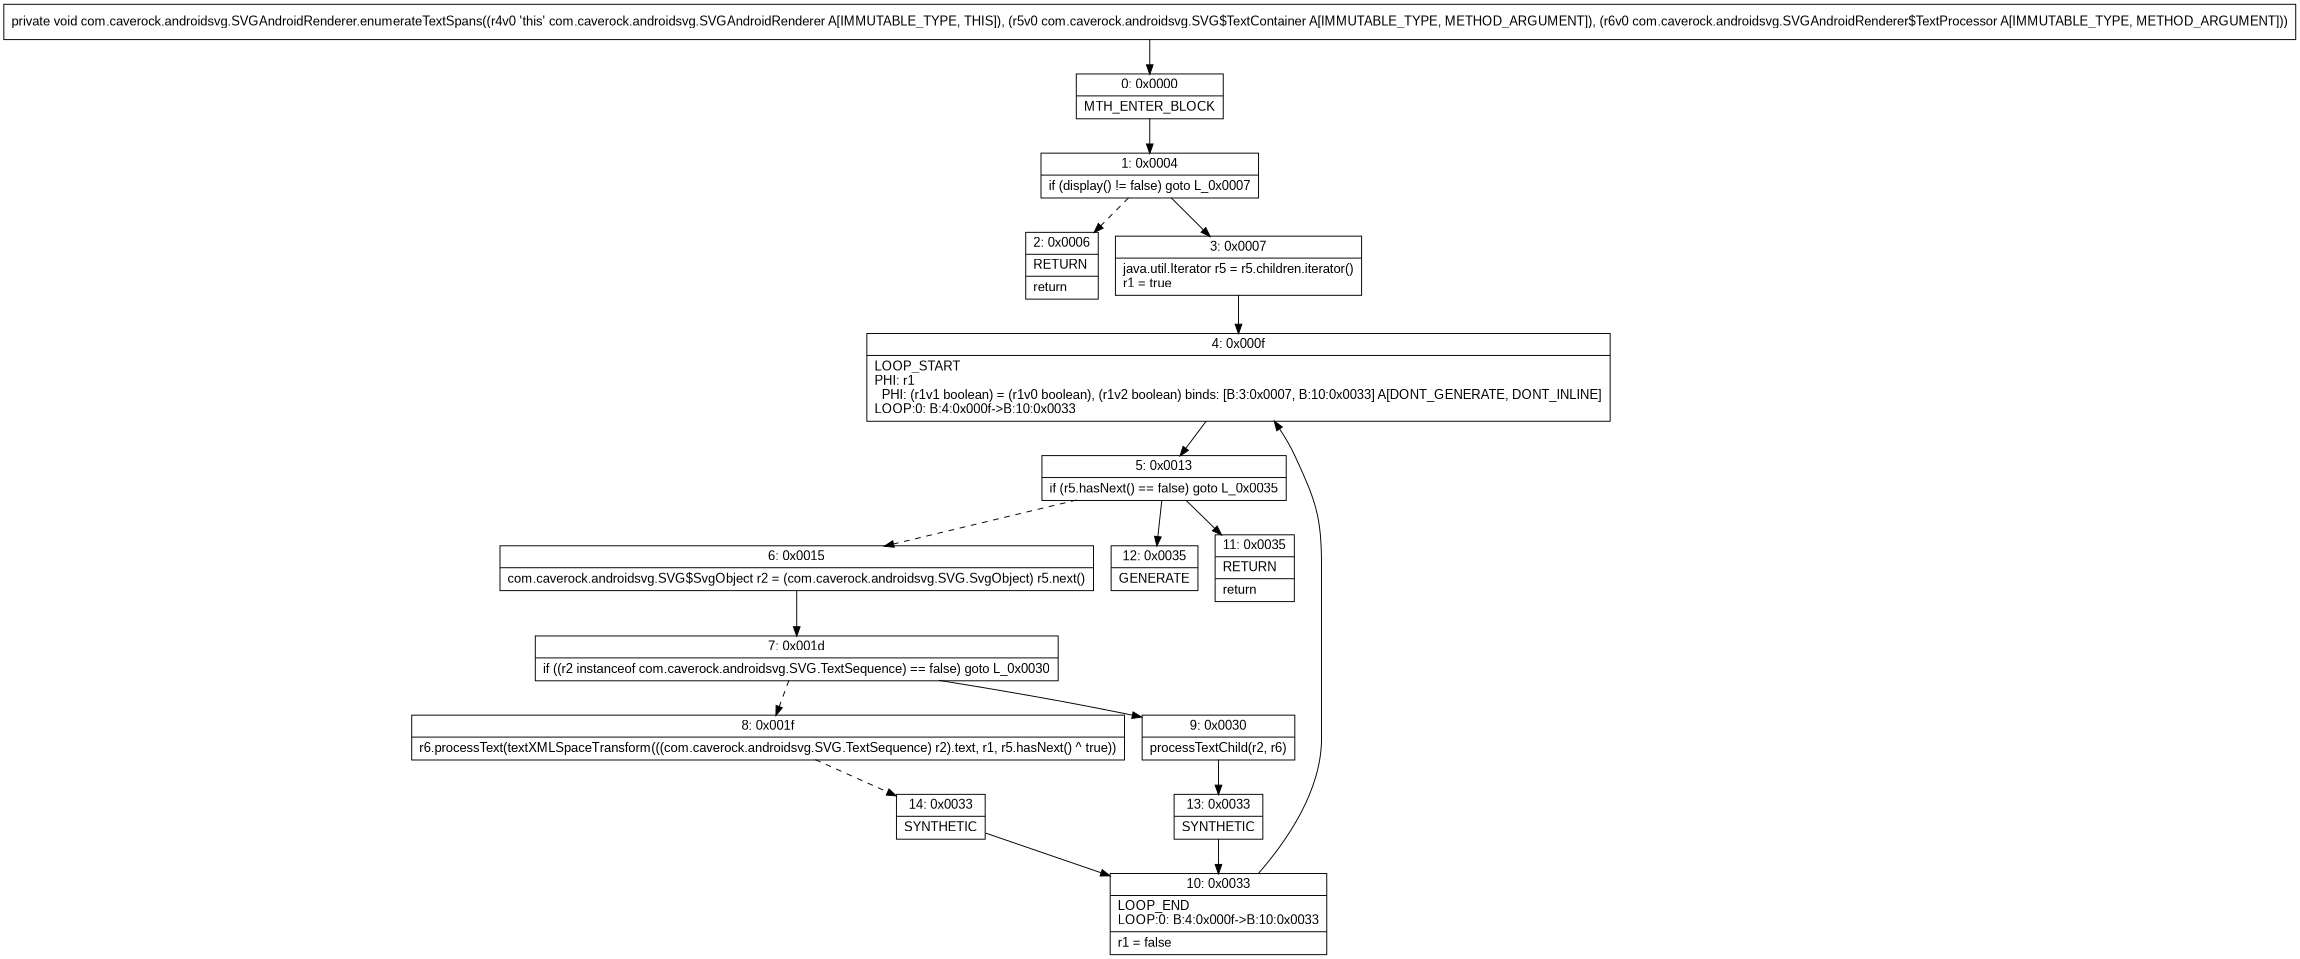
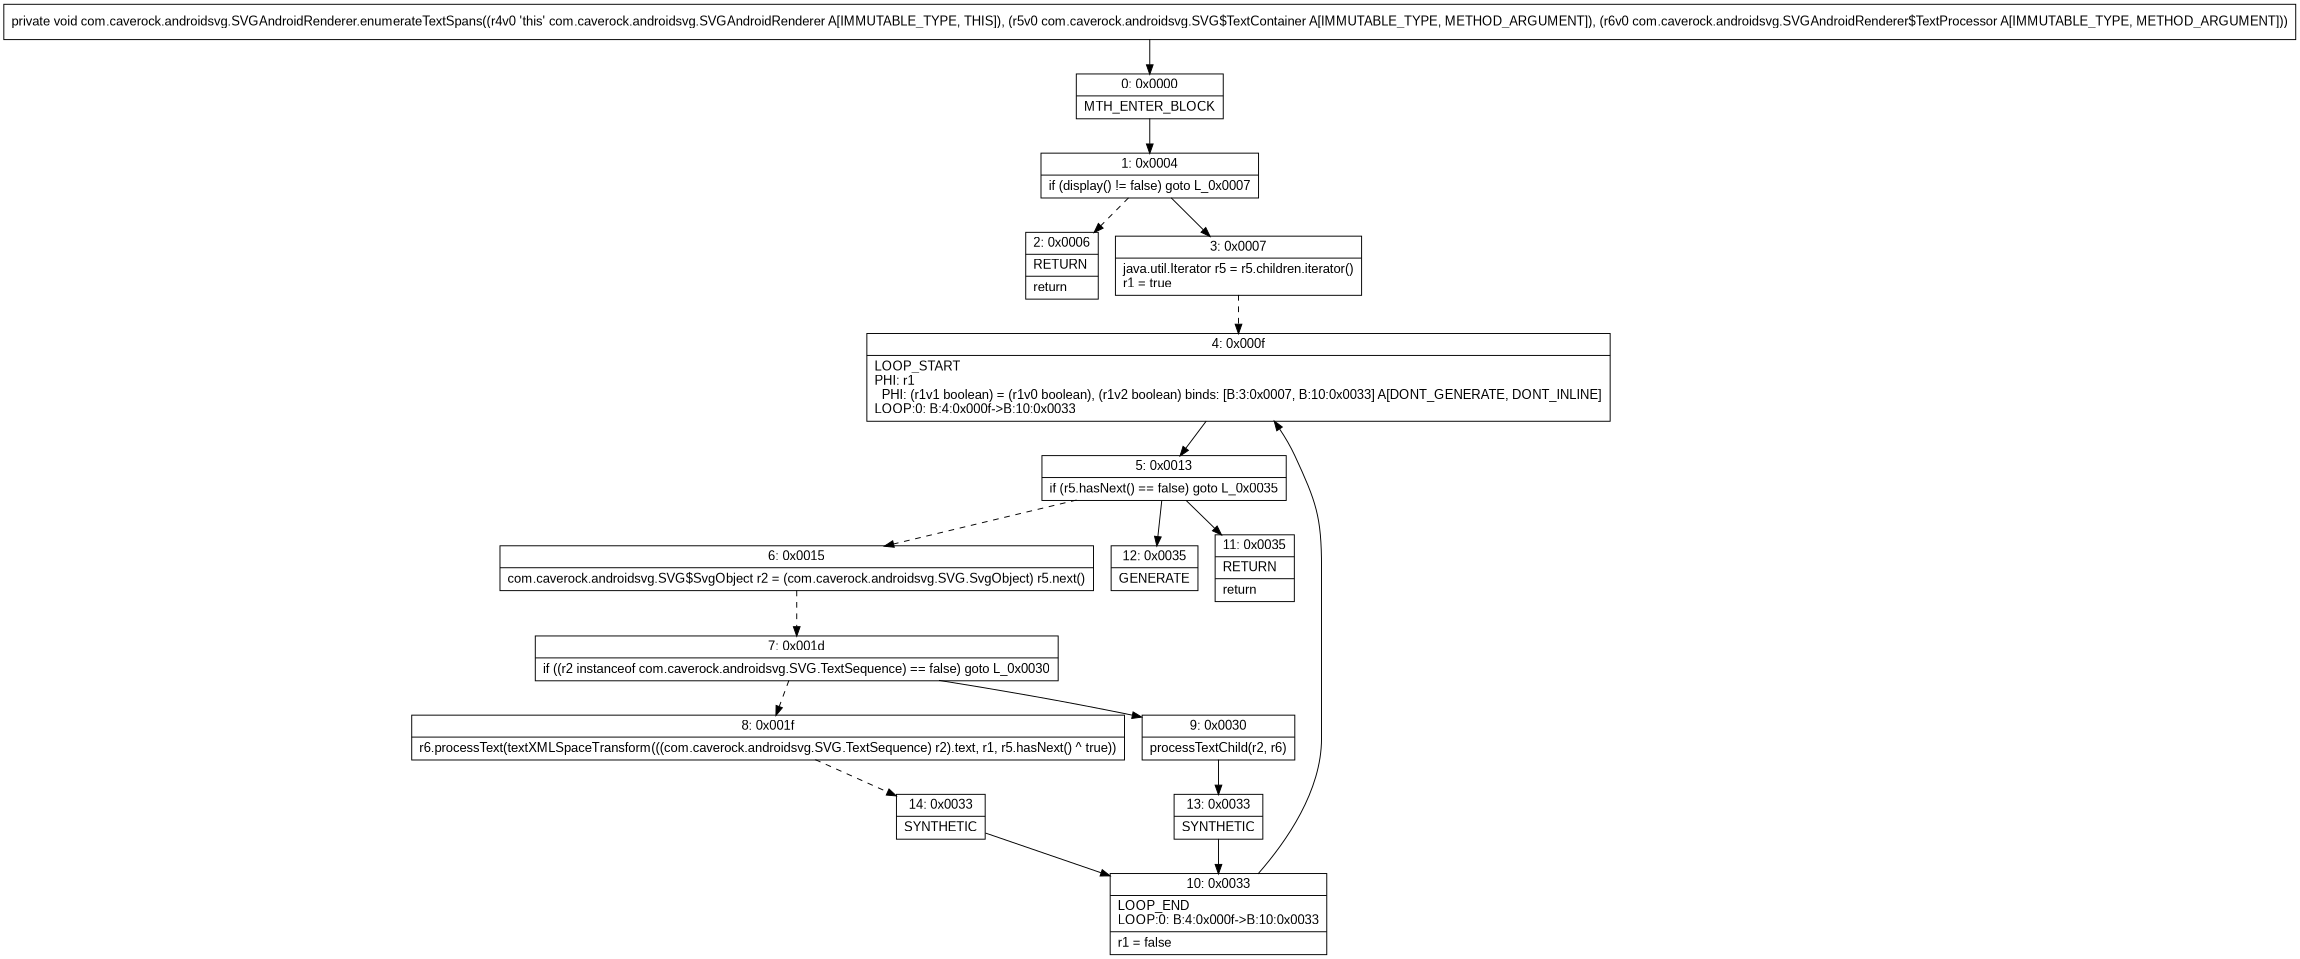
(1239, 310) -> (1239, 310)
(797, 609) -> (797, 609)
